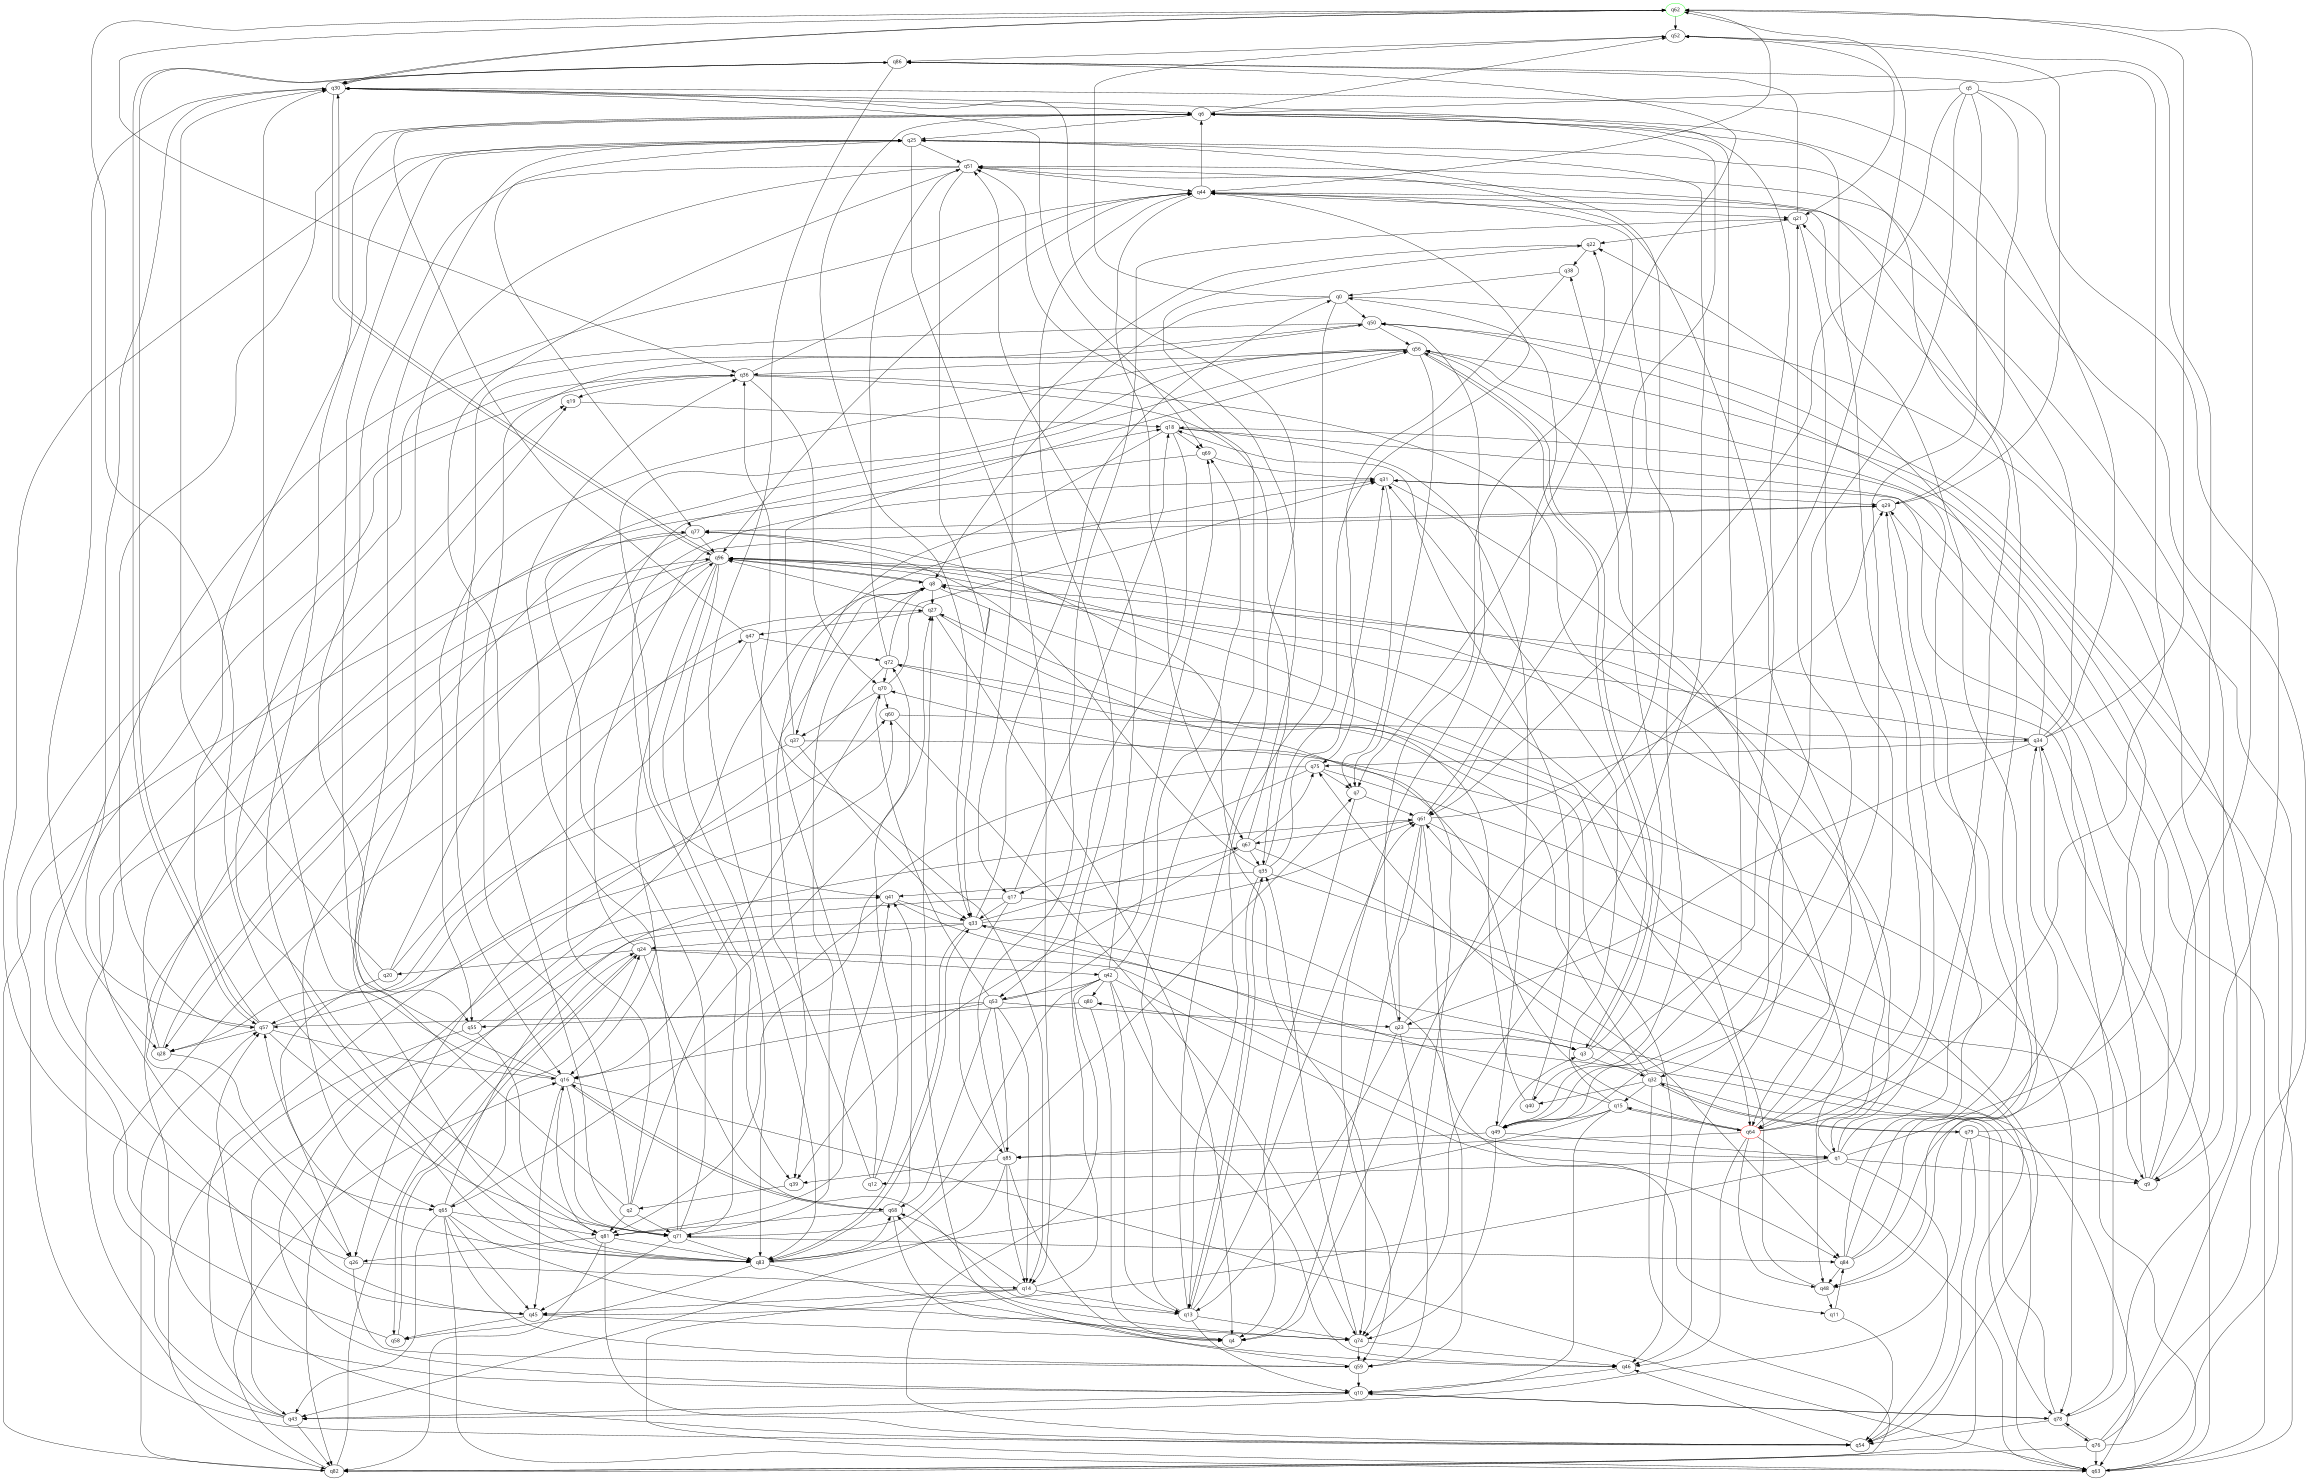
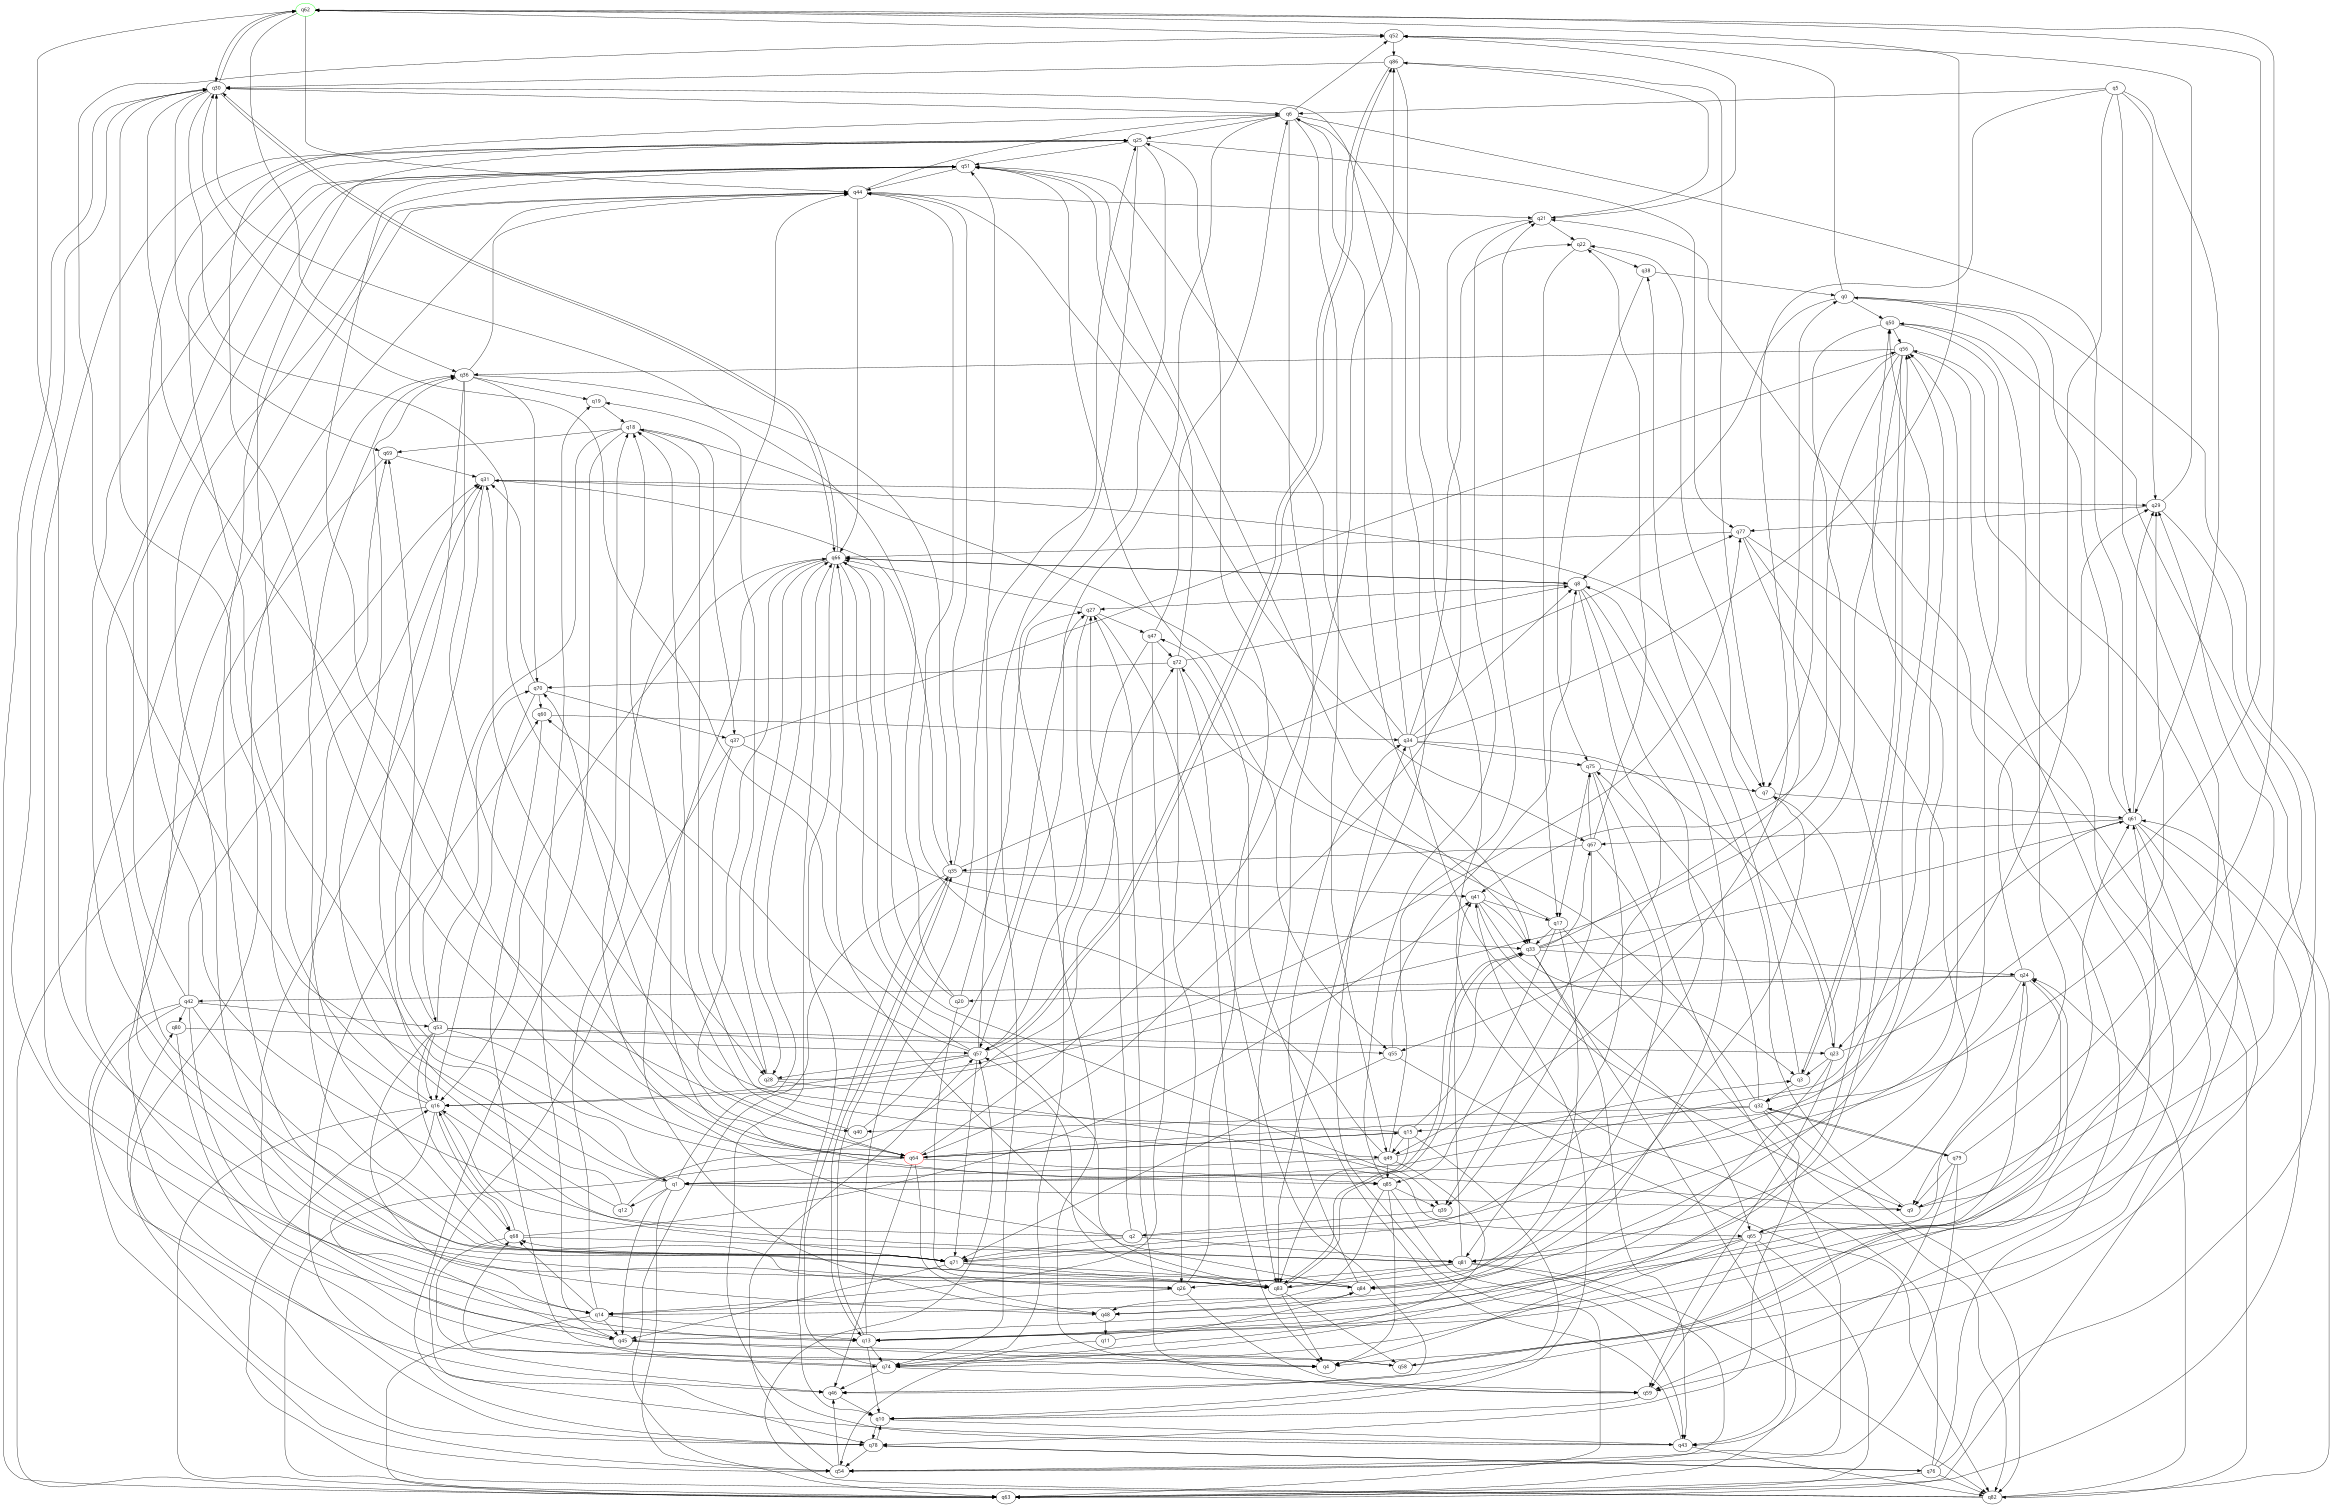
(719, 558) -> (836, 558)
none -> (1515, 910)
(1491, 1152) -> none
none -> (3, 1225)
